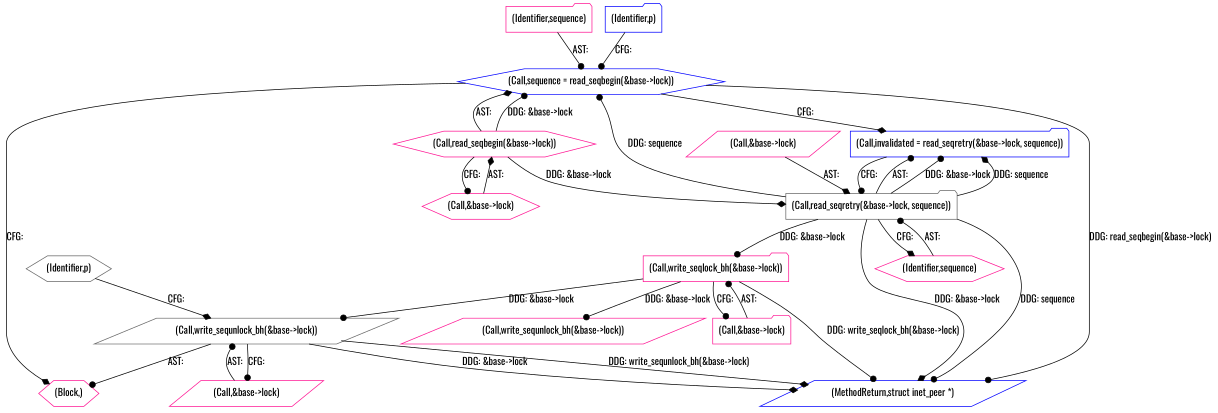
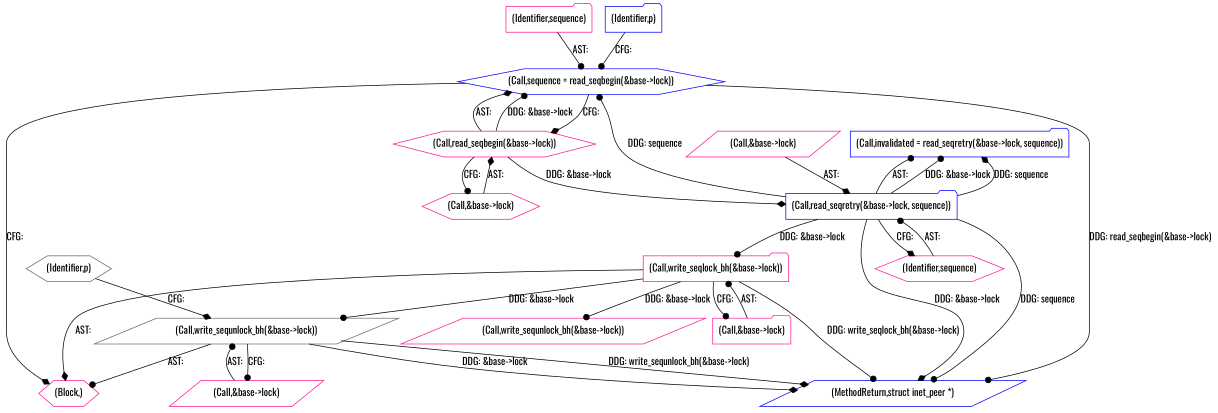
(769, 112) -> (578, 115)
(864, 166) -> none
(871, 206) -> (871, 206)
none -> (329, 279)
